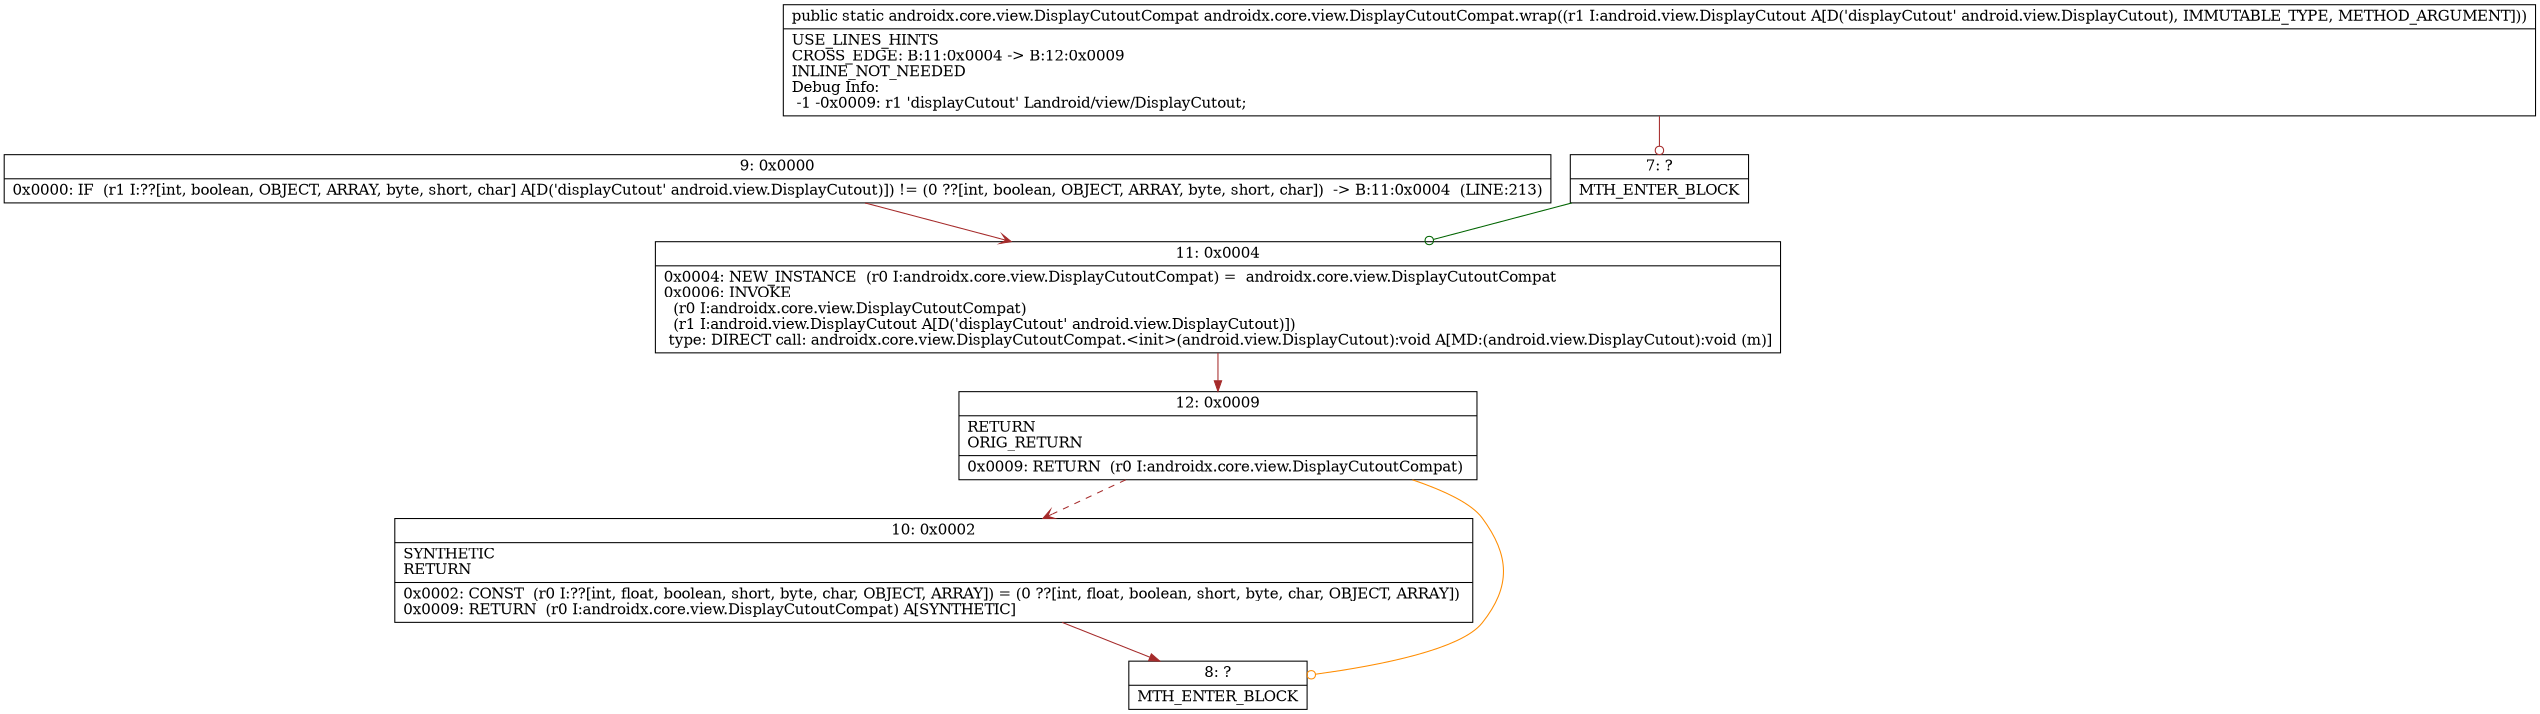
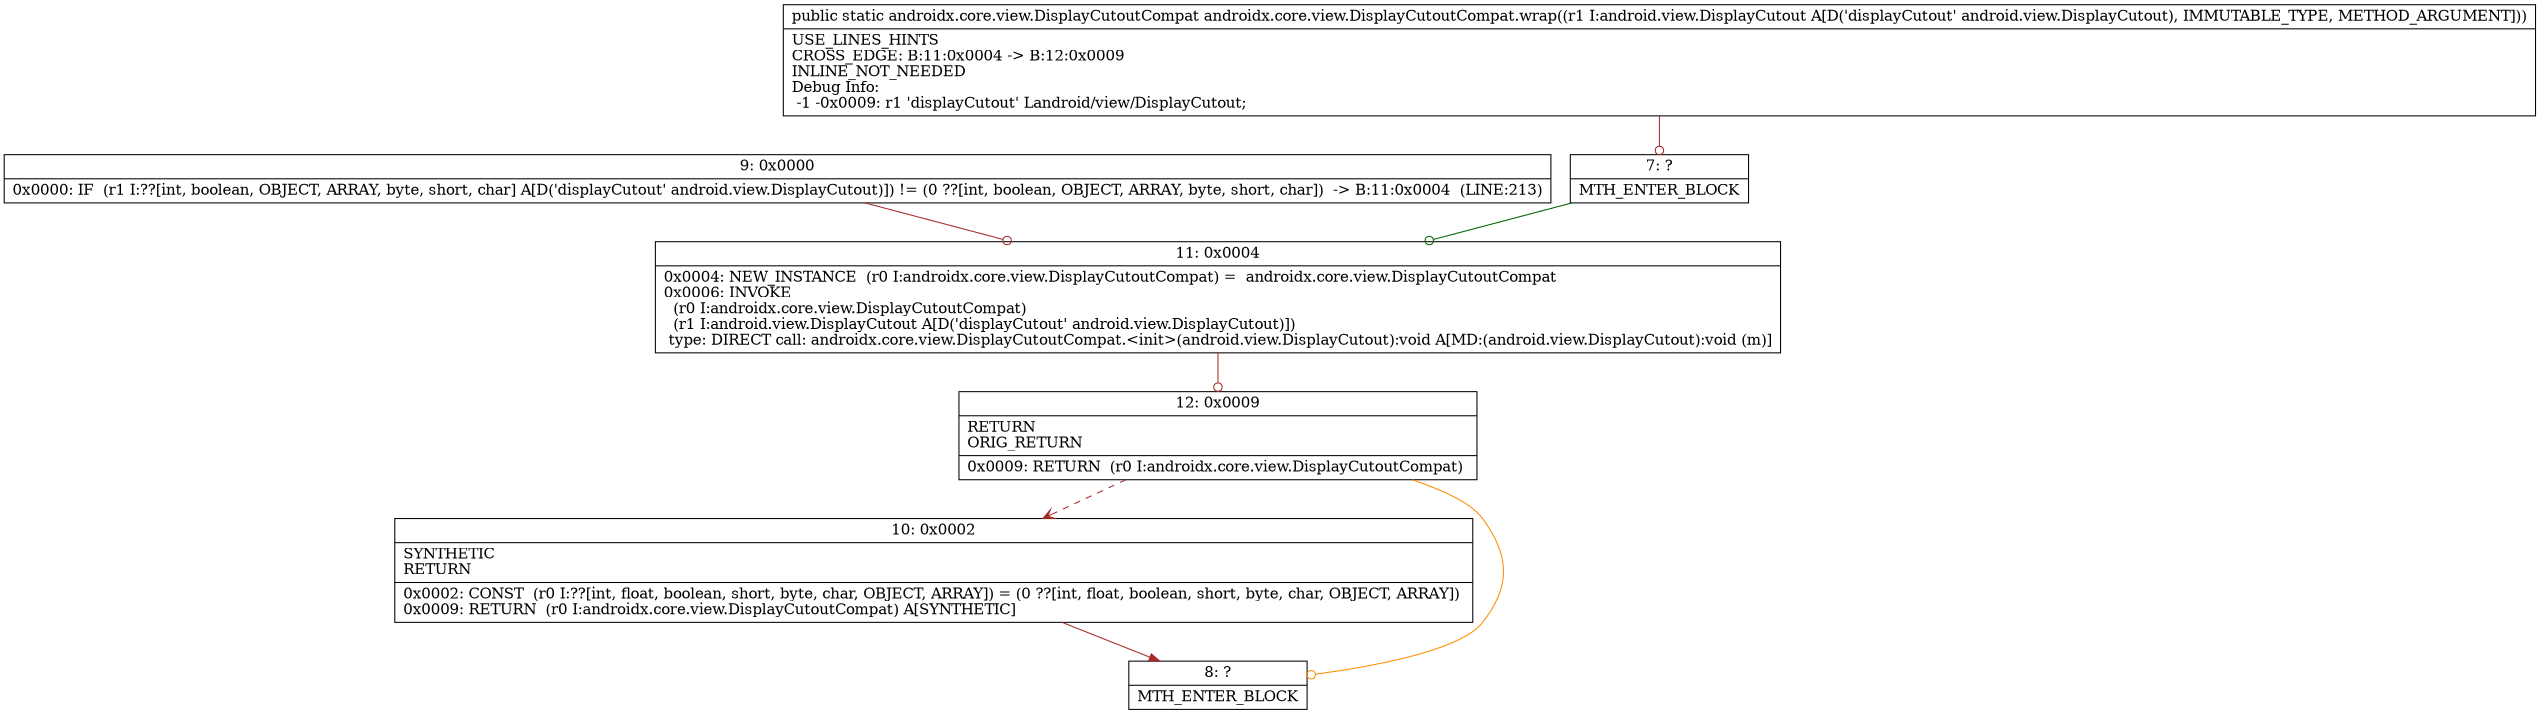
(933, 221) -> (934, 221)
(1218, 367) -> (1218, 368)
